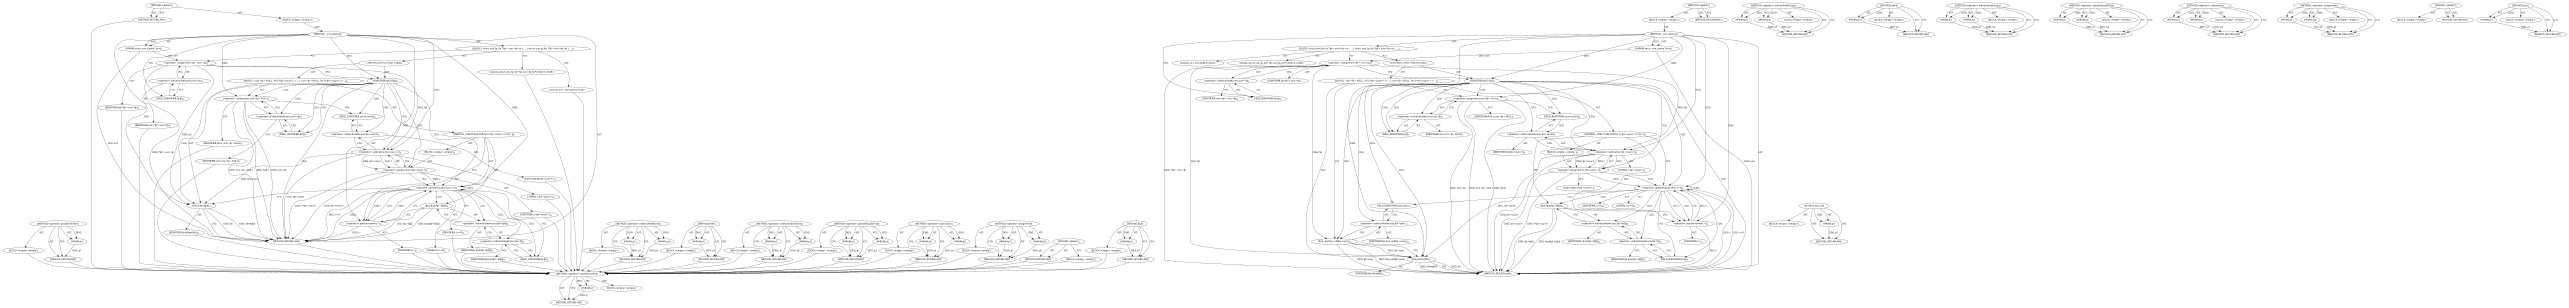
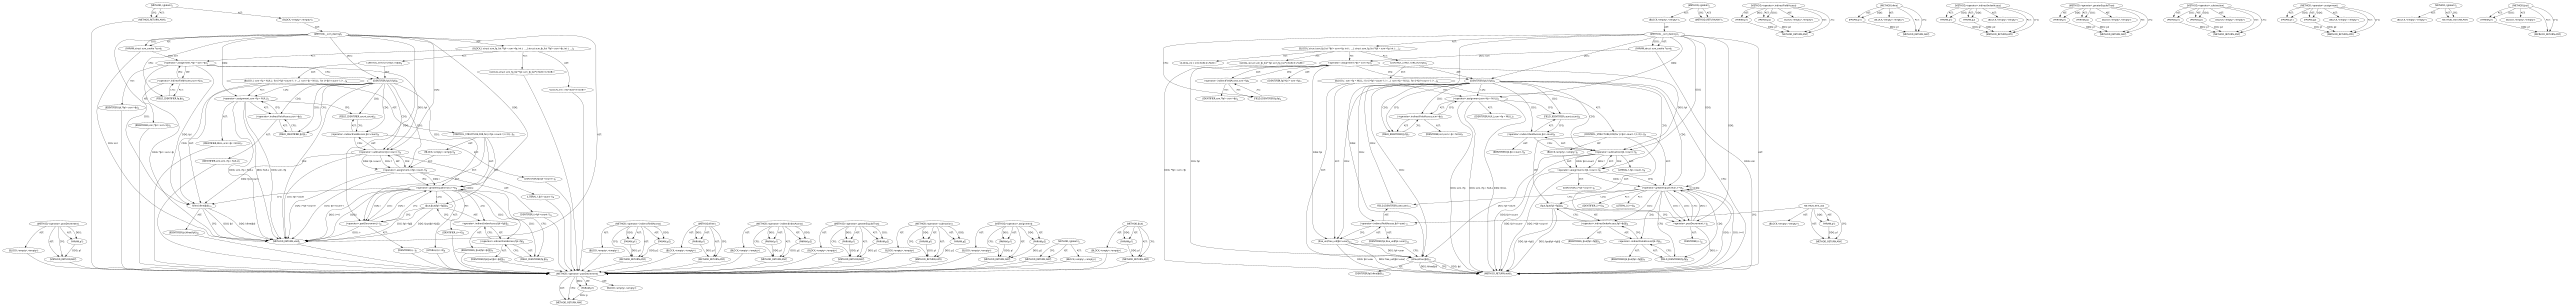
(1391, 215) -> (1609, 220)
